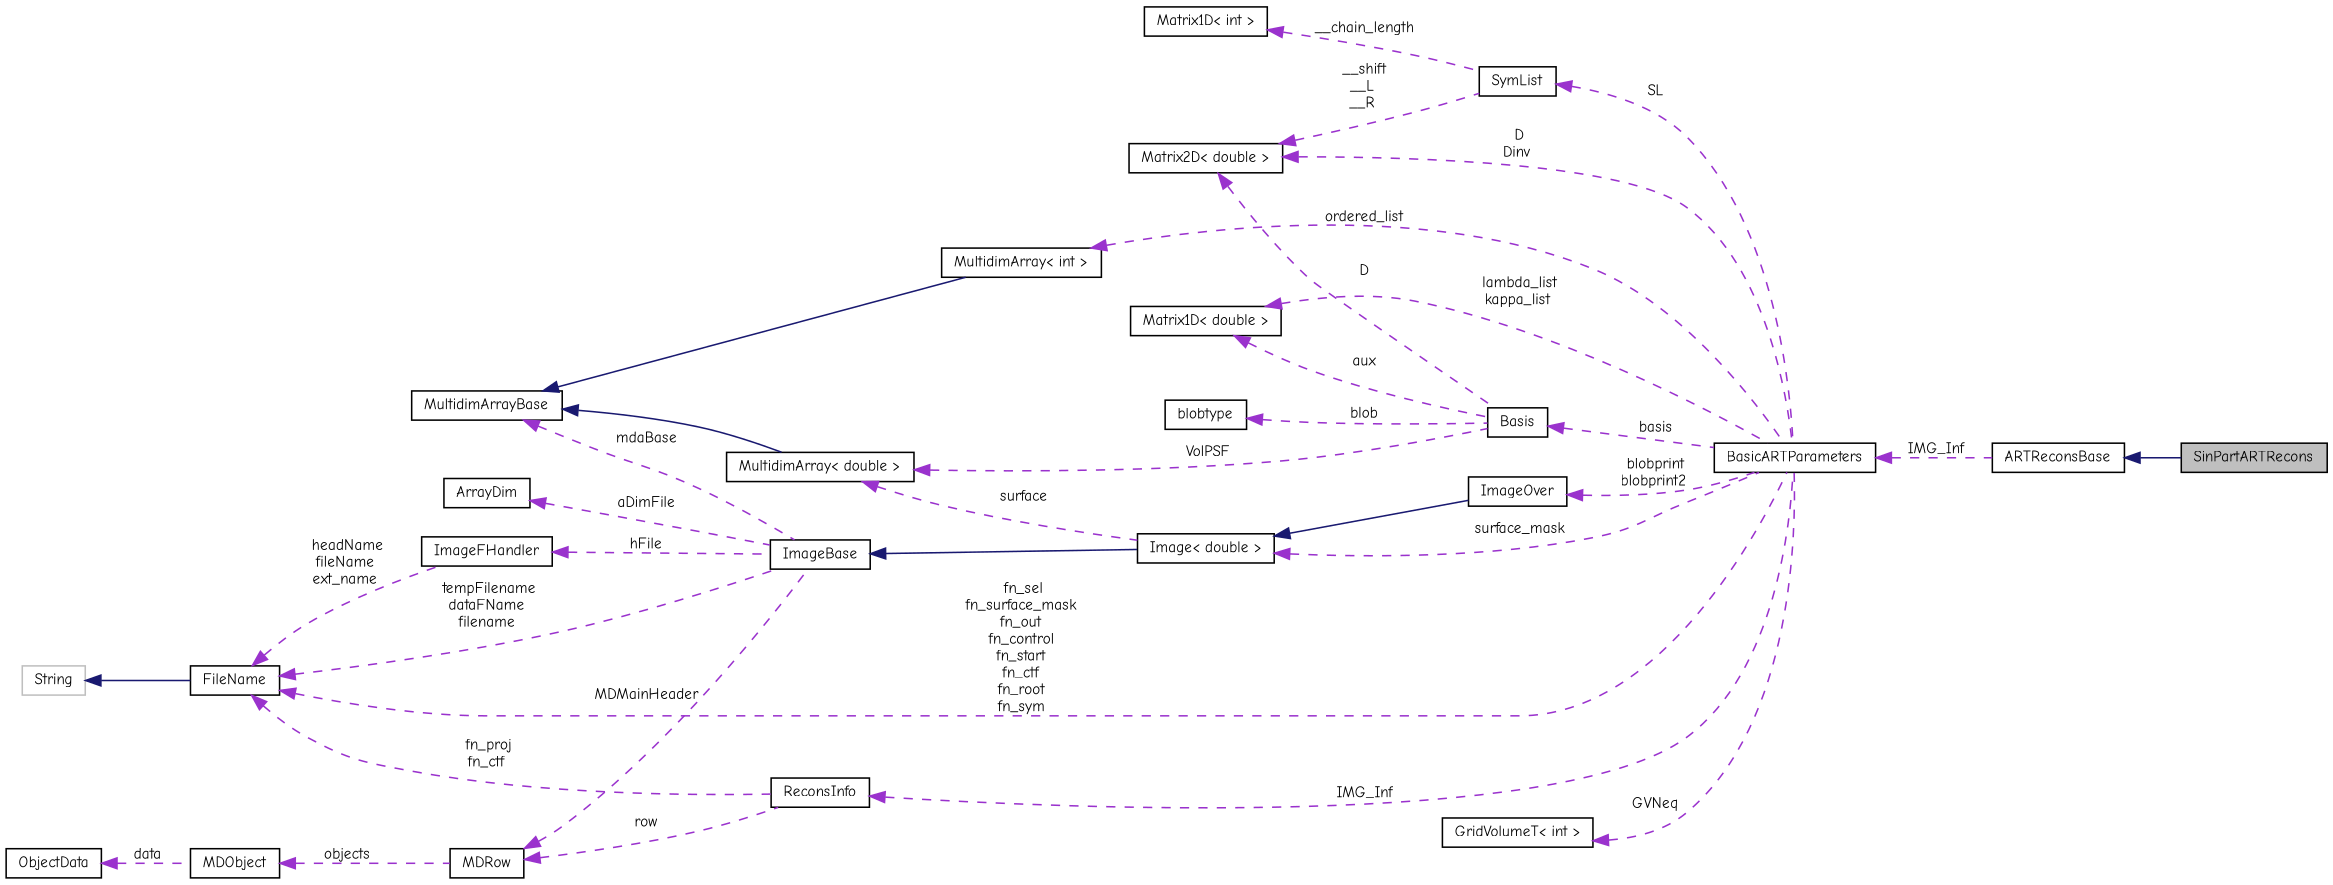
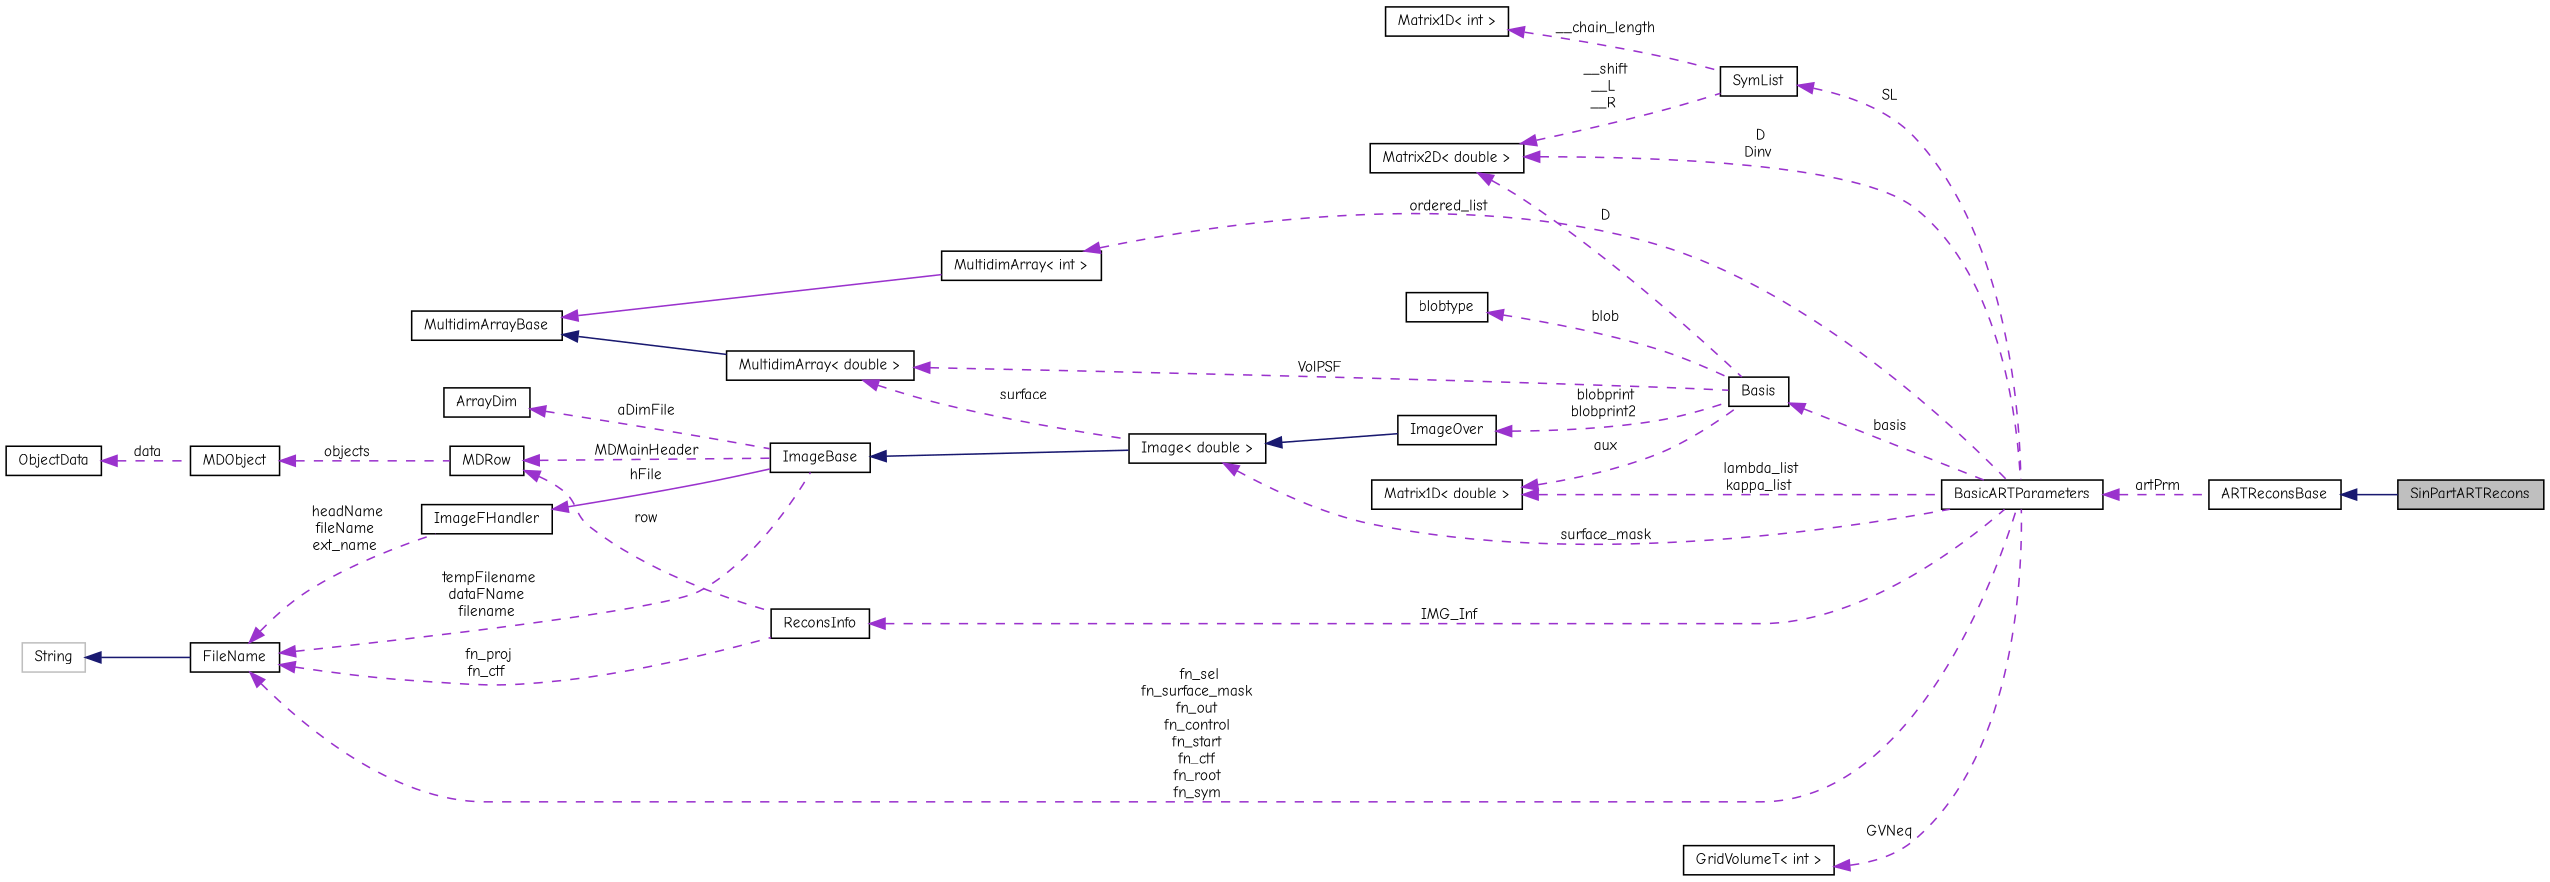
(762, 332) -> (760, 295)
(1934, 449) -> (2156, 486)
(670, 476) -> none
(1670, 492) -> (1622, 425)
(669, 553) -> (669, 489)
